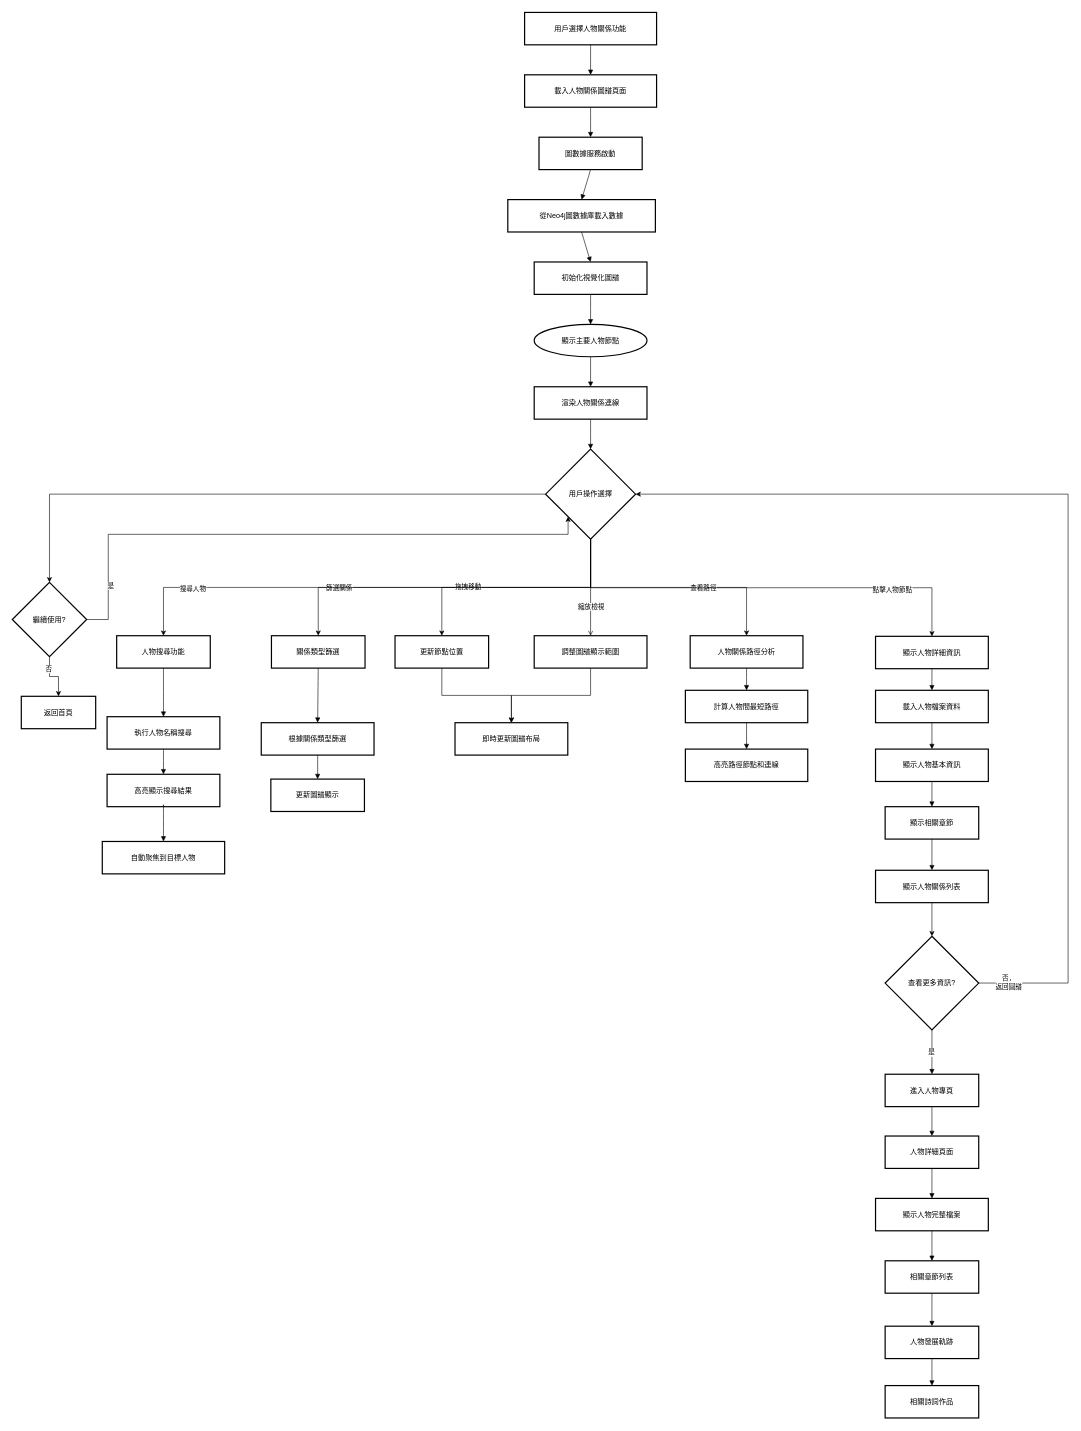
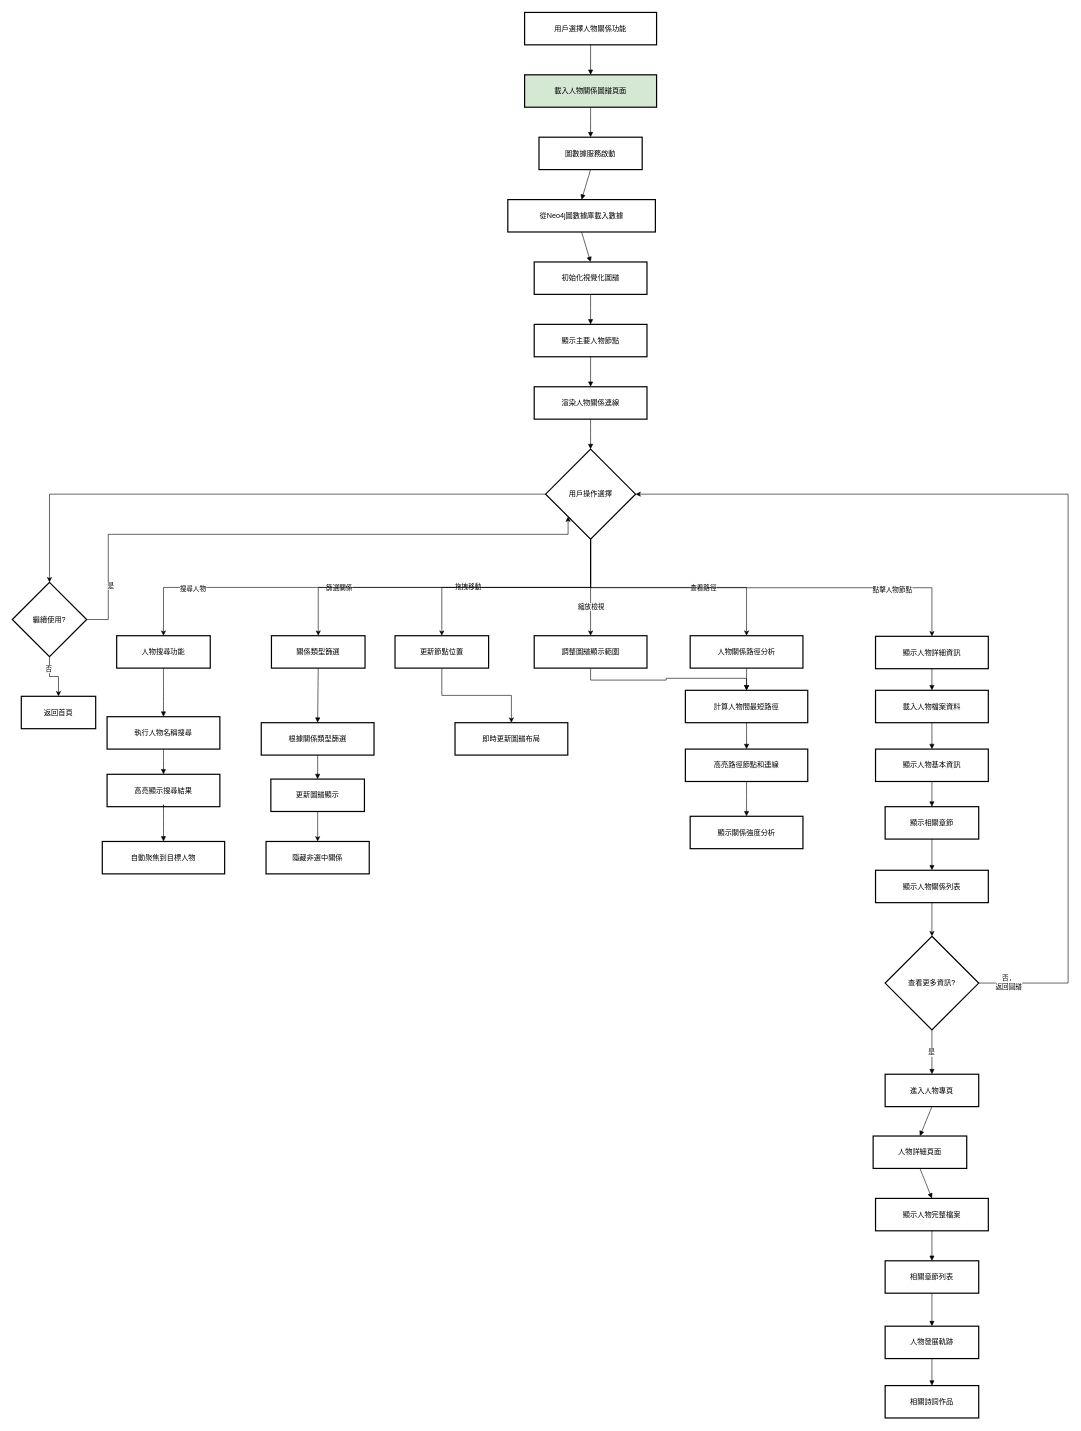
(591, 91) -> (591, 91)
(591, 341) -> (591, 341)
(591, 631) -> (591, 630)
(561, 695) -> (666, 680)
none -> (747, 796)
none -> (318, 825)
none -> (747, 833)
none -> (318, 858)
(932, 1152) -> (920, 1152)
